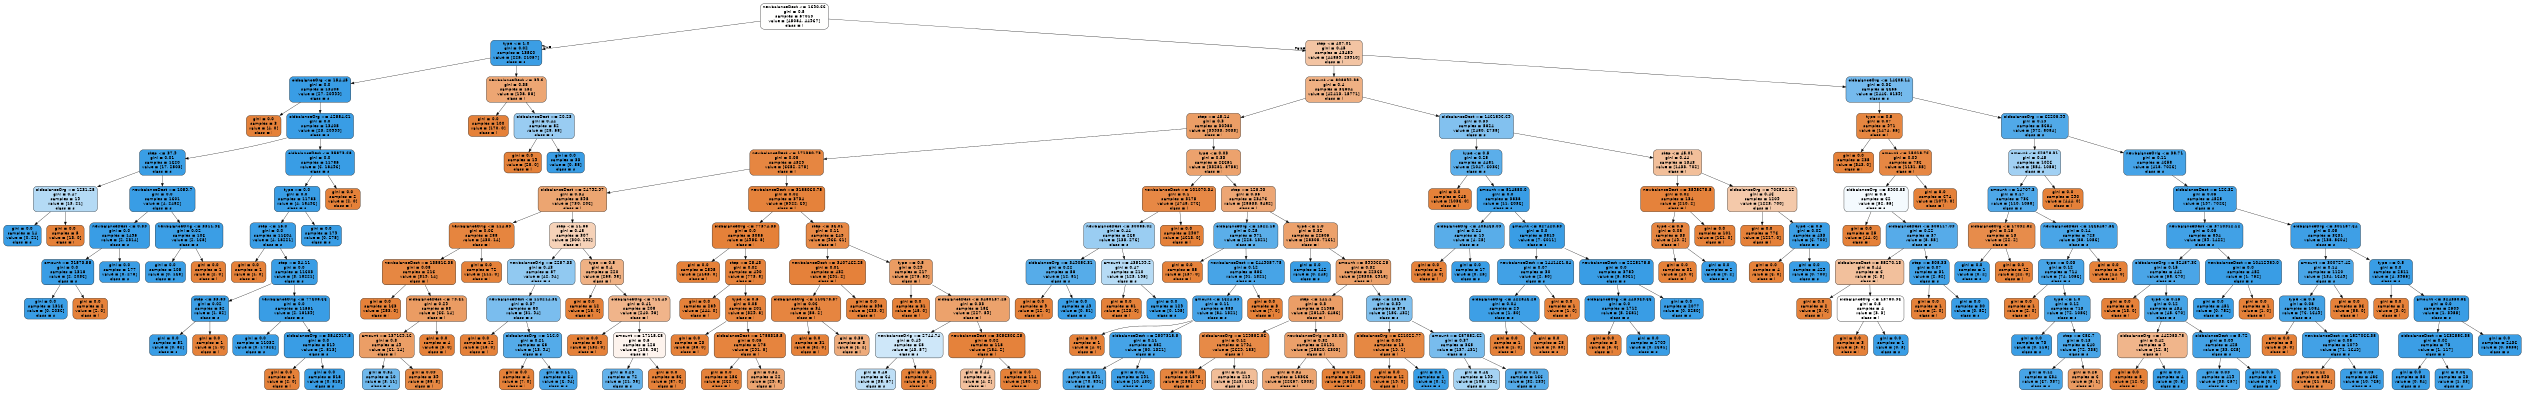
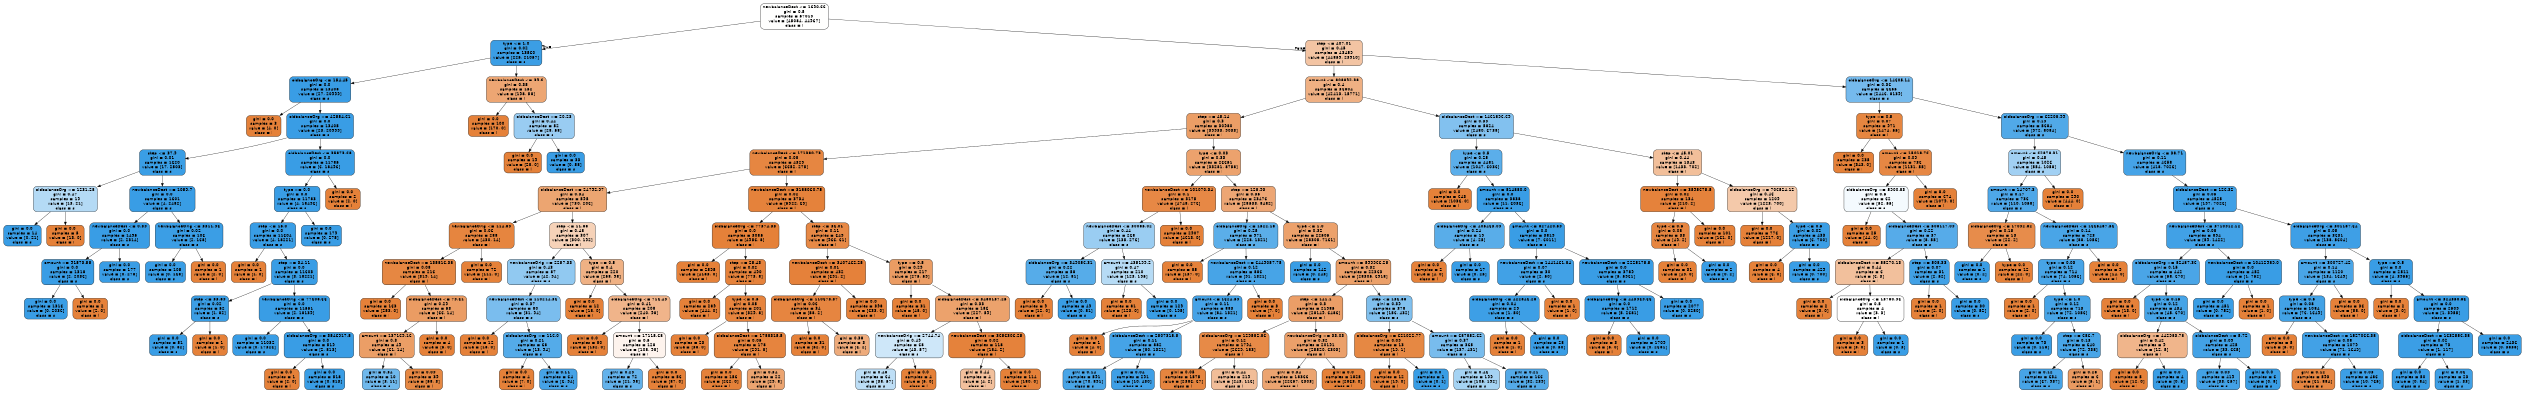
(2014, 272) -> (2014, 272)
(1549, 345) -> (1549, 345)
